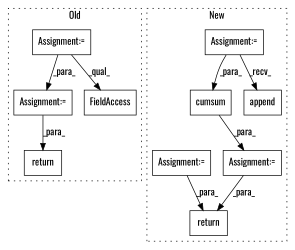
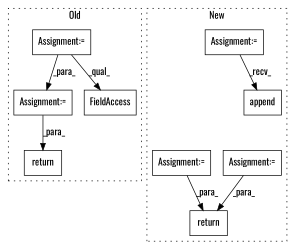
(211, 103) -> none
